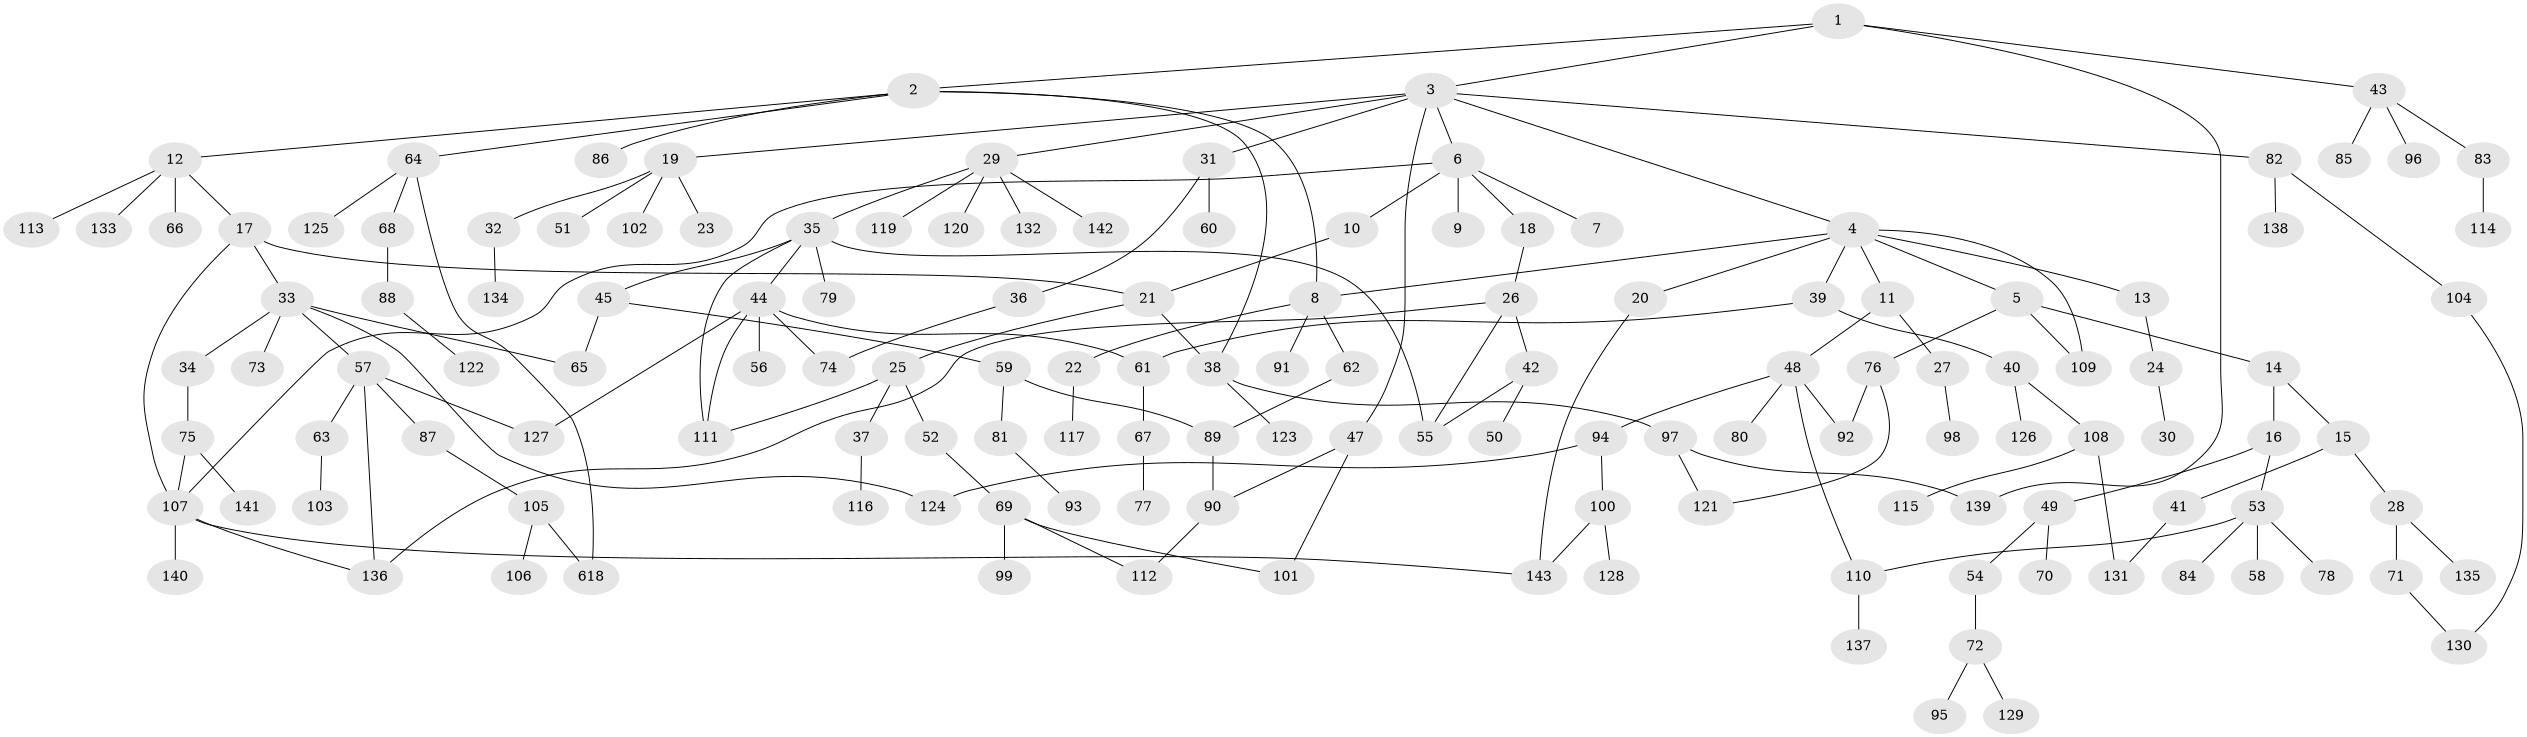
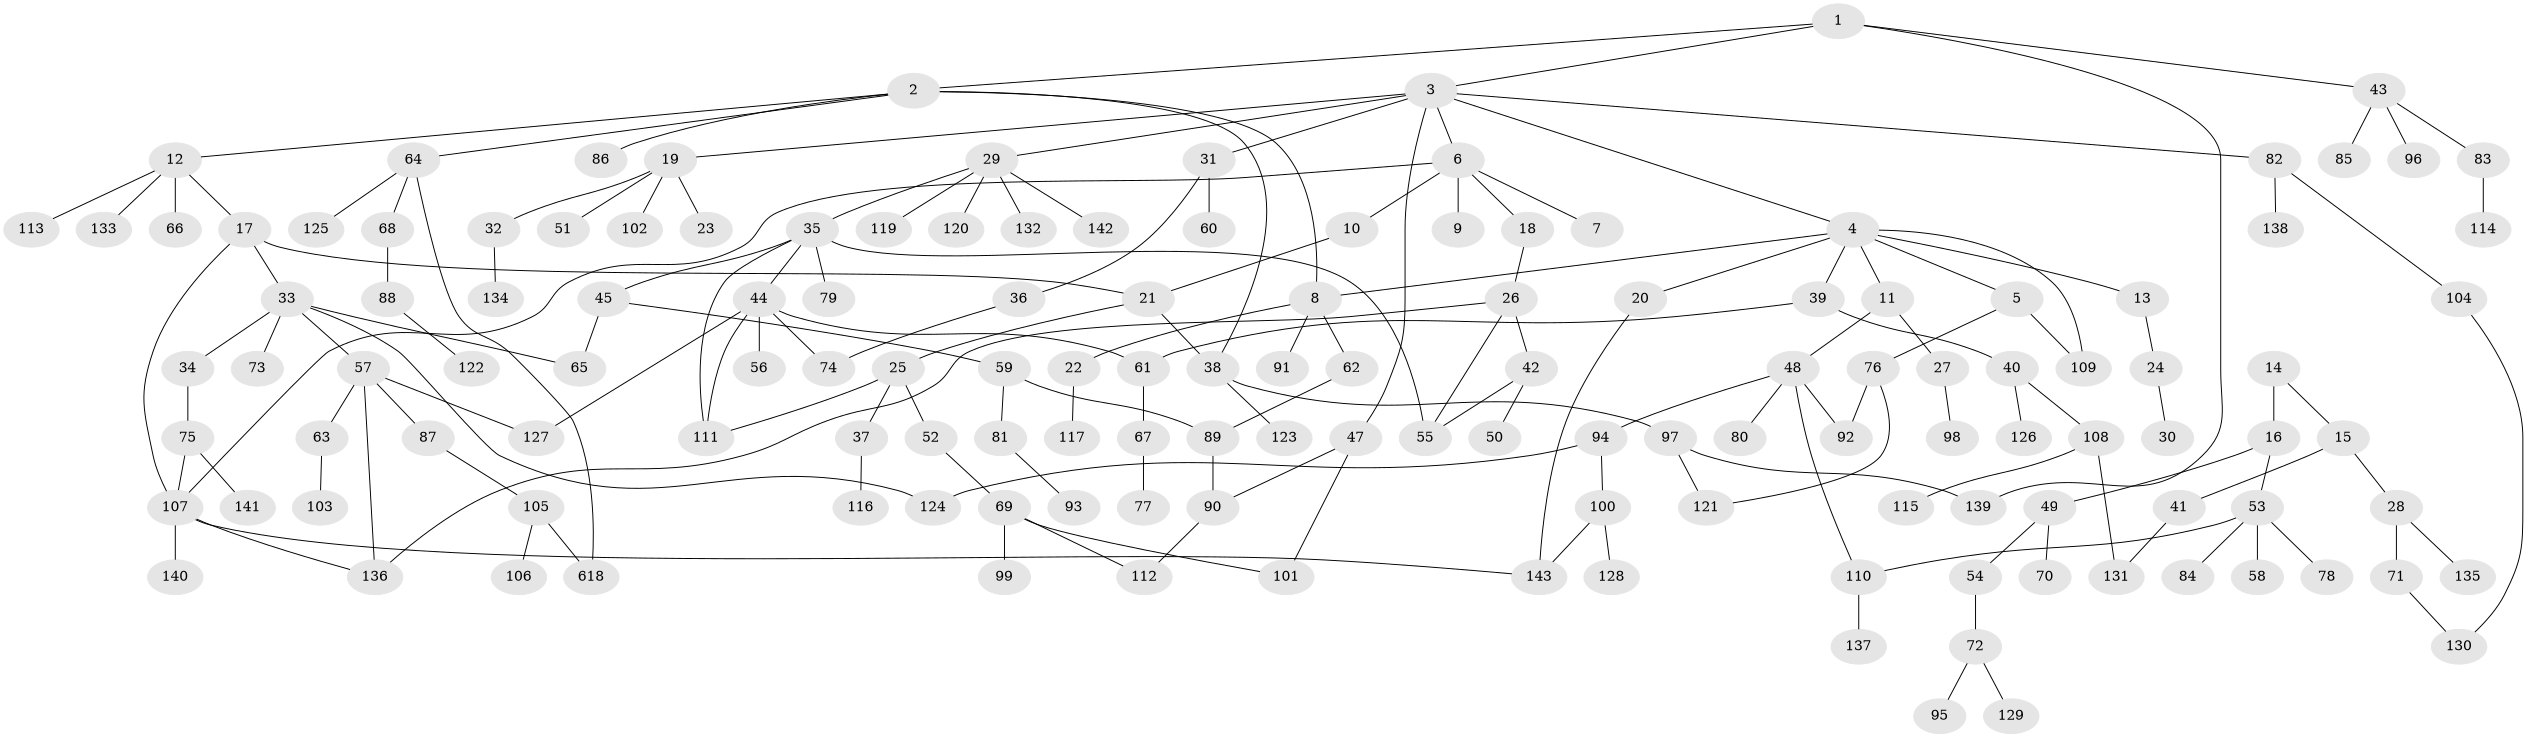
(2140, 333) -> none
